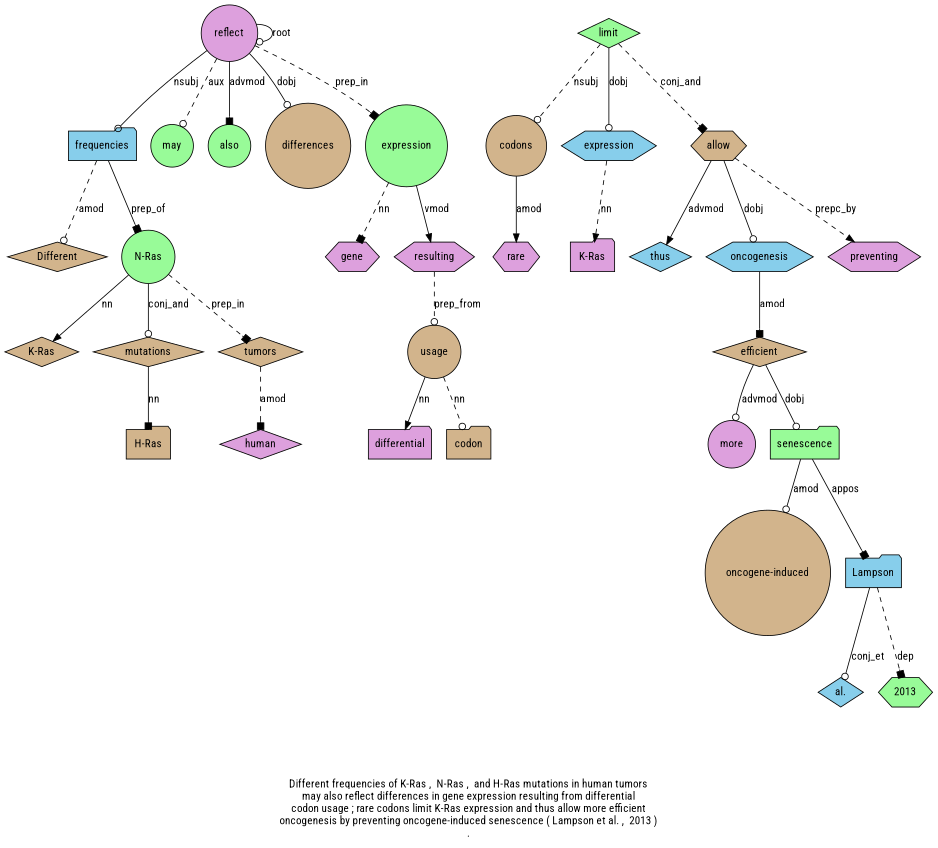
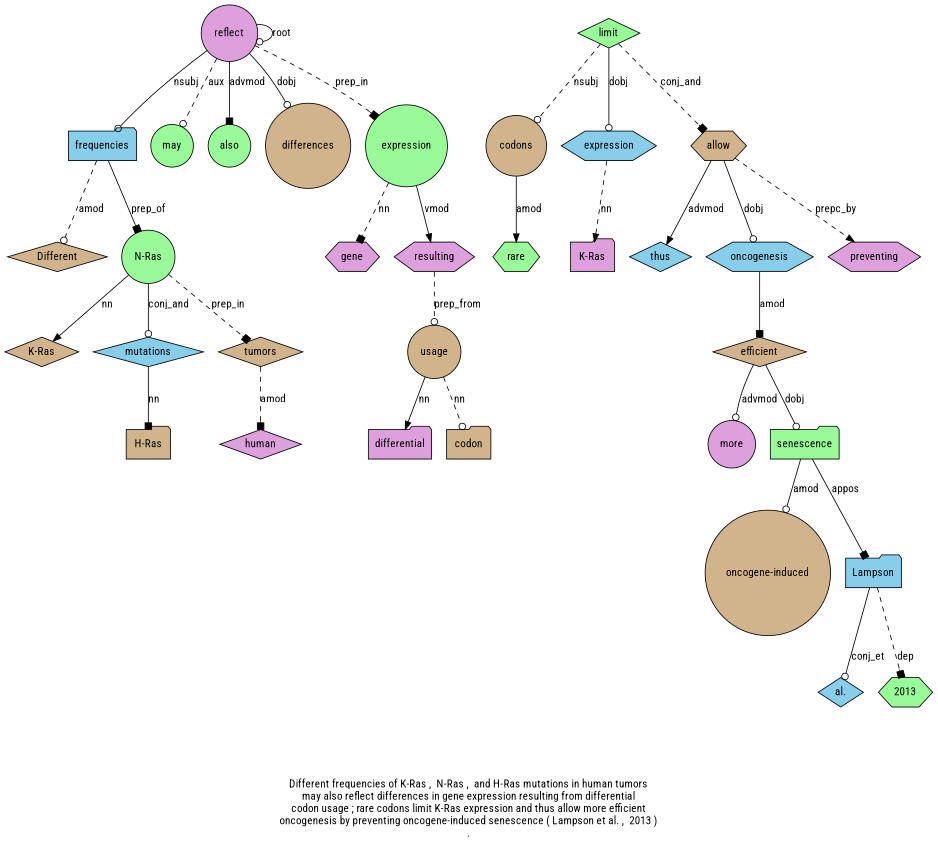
(516, 257) -> (516, 257)
(148, 352) -> (148, 352)
